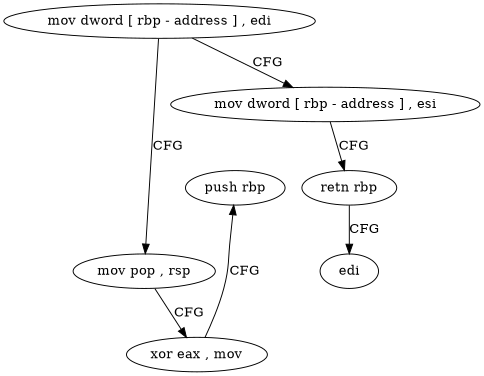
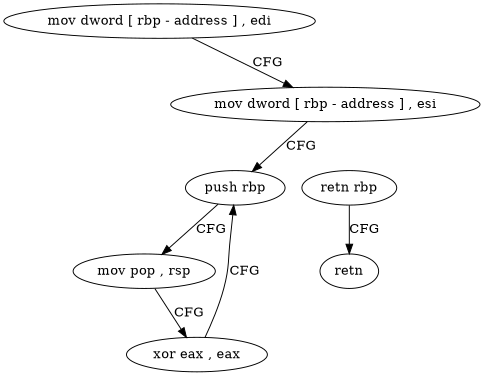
(152, 141) -> (194, 226)
(336, 142) -> (283, 143)
(349, 271) -> (349, 271)
(197, 355) -> (197, 355)
